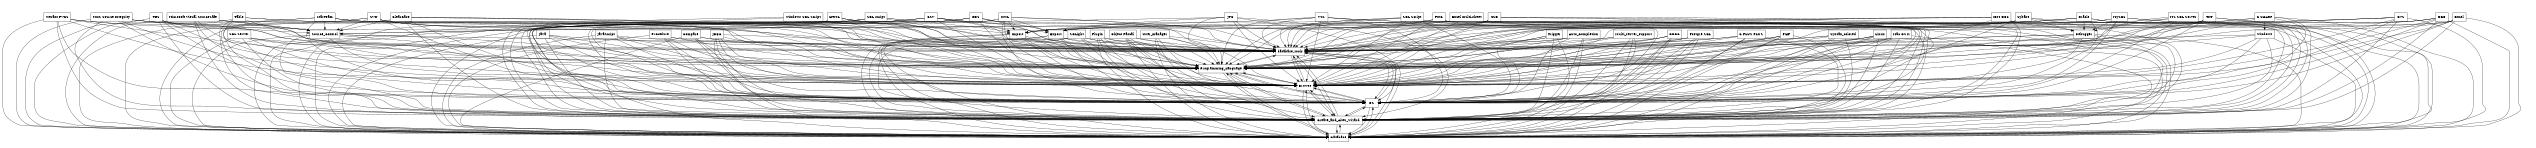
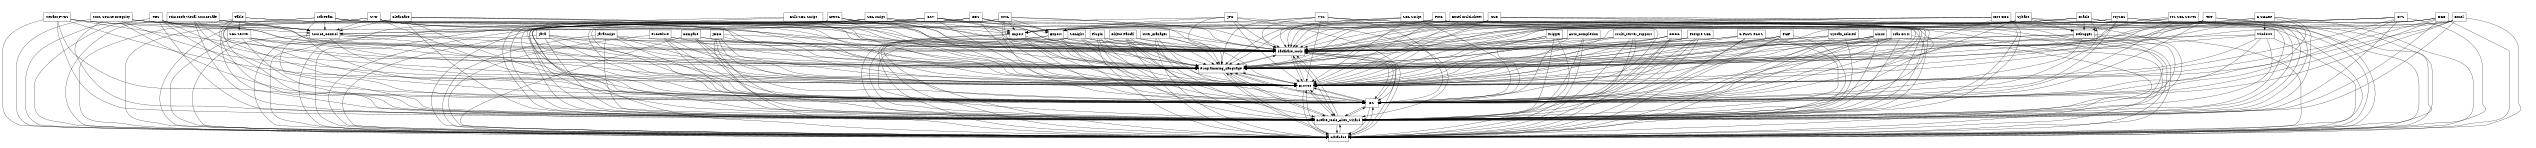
(803, 17) -> (803, 17)
(768, 79) -> (239, 25)
(1338, 120) -> (1338, 120)
